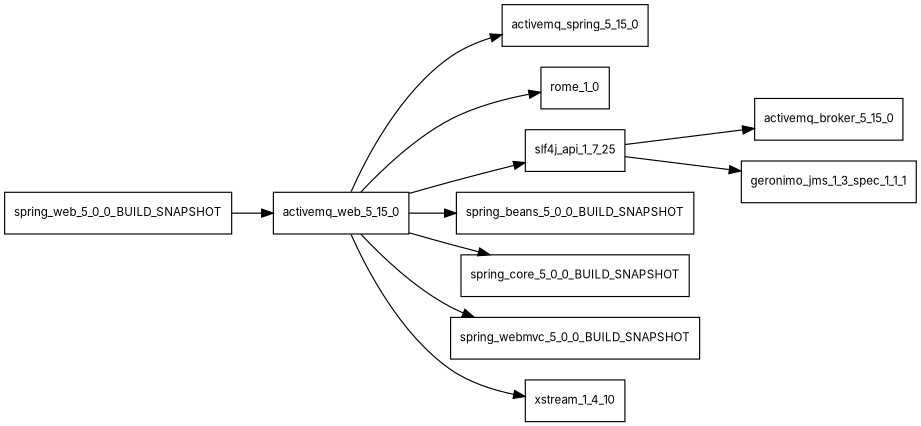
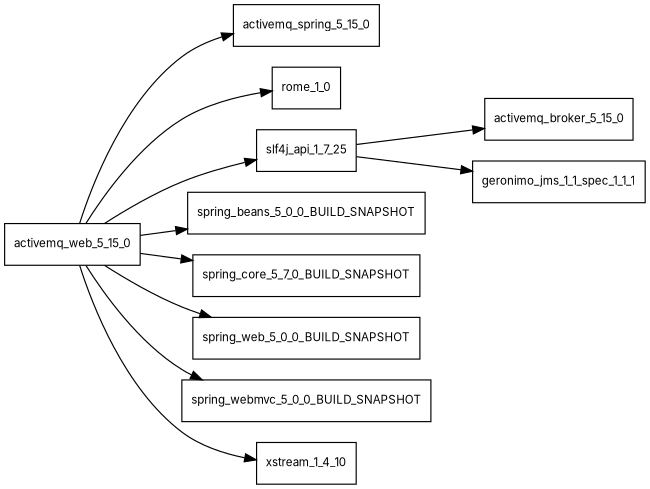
(829, 182) -> (559, 182)
(247, 213) -> (151, 292)
(575, 276) -> (306, 276)
